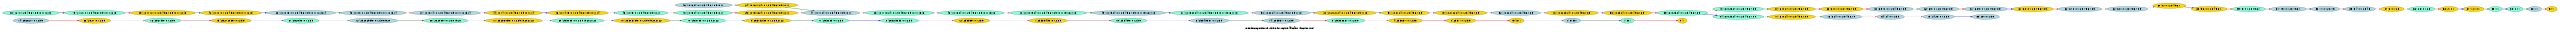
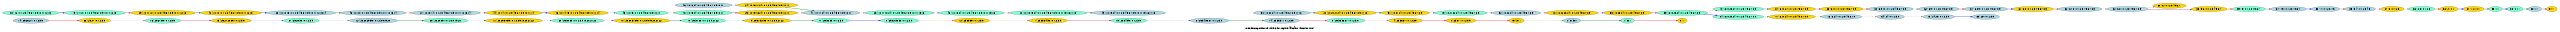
(2188, 7) -> (2169, 10)
(1209, 13) -> none
(1461, 13) -> (1461, 13)
